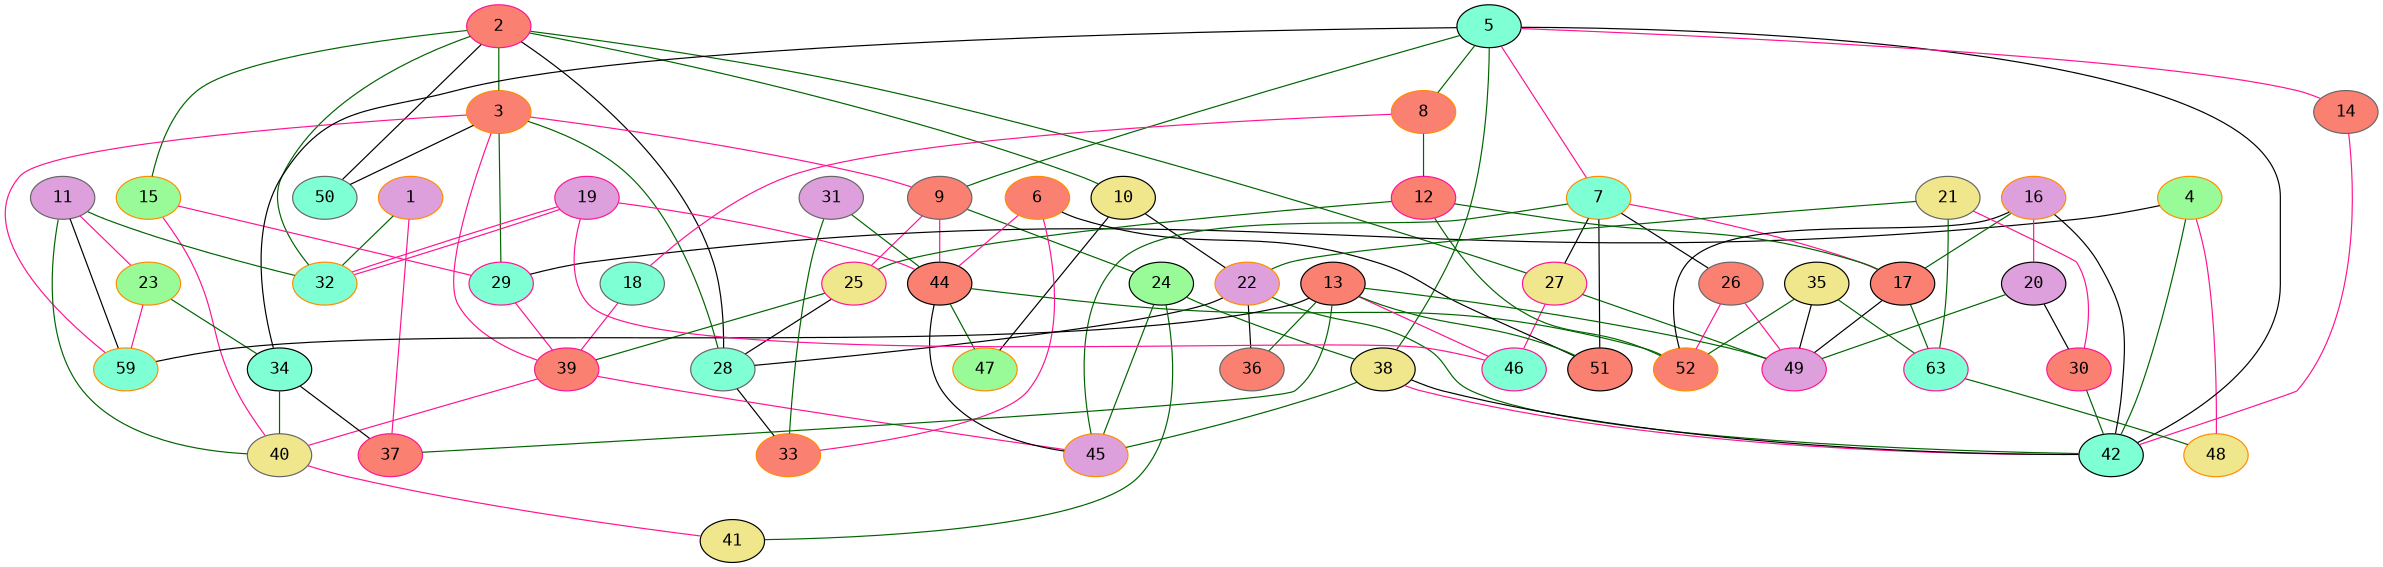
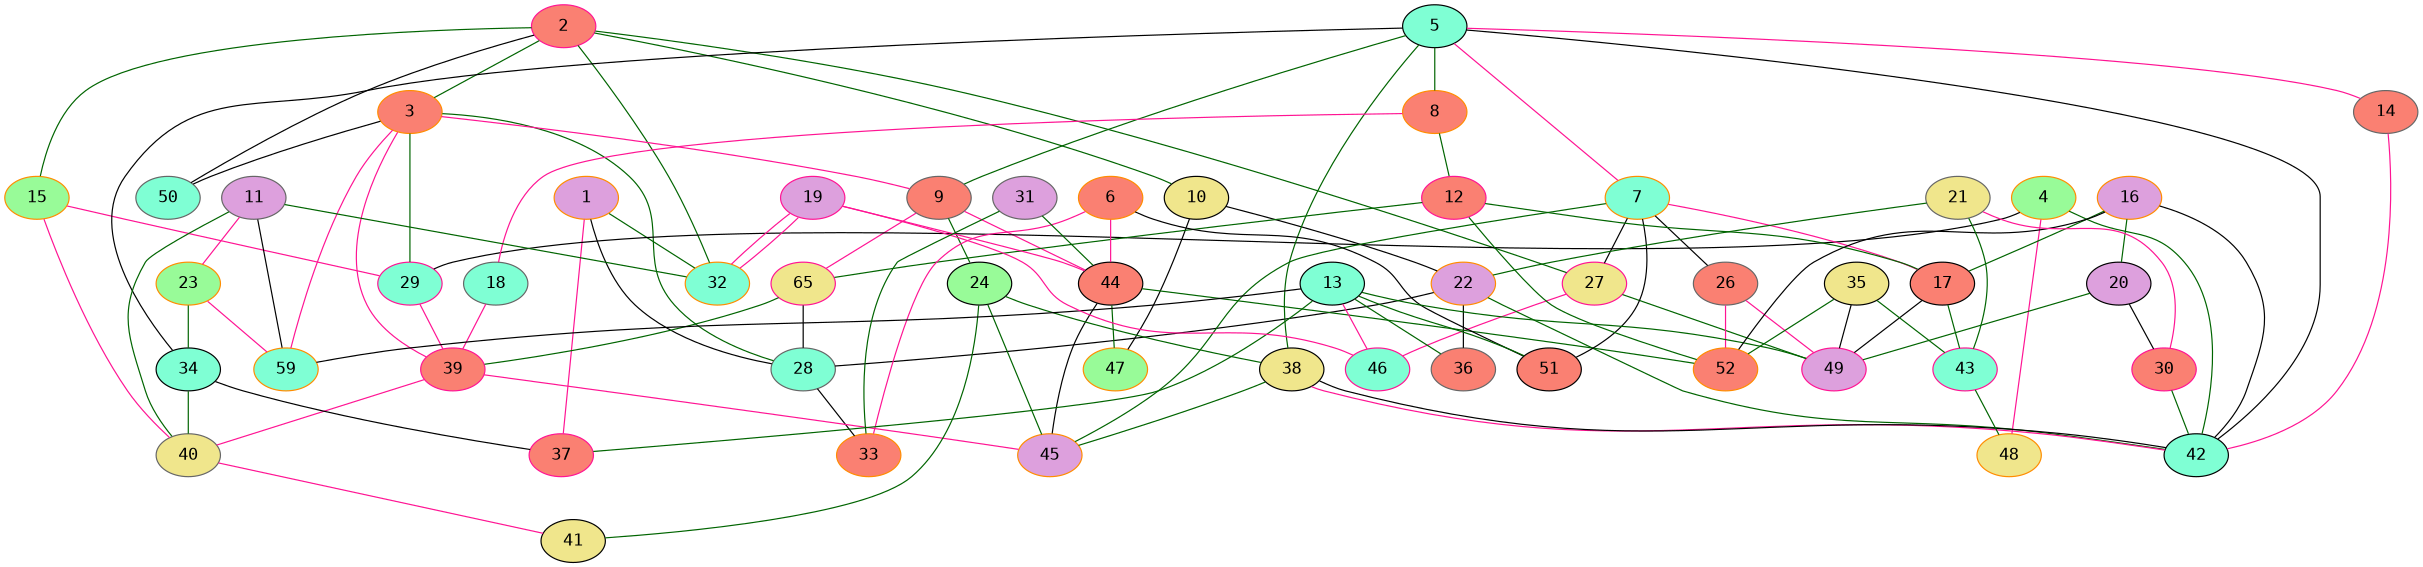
(662, 171) -> (651, 318)
(2034, 248) -> (2124, 242)
(854, 284) -> (803, 284)
(1333, 284) -> (1332, 284)
(1936, 369) -> (1965, 369)
